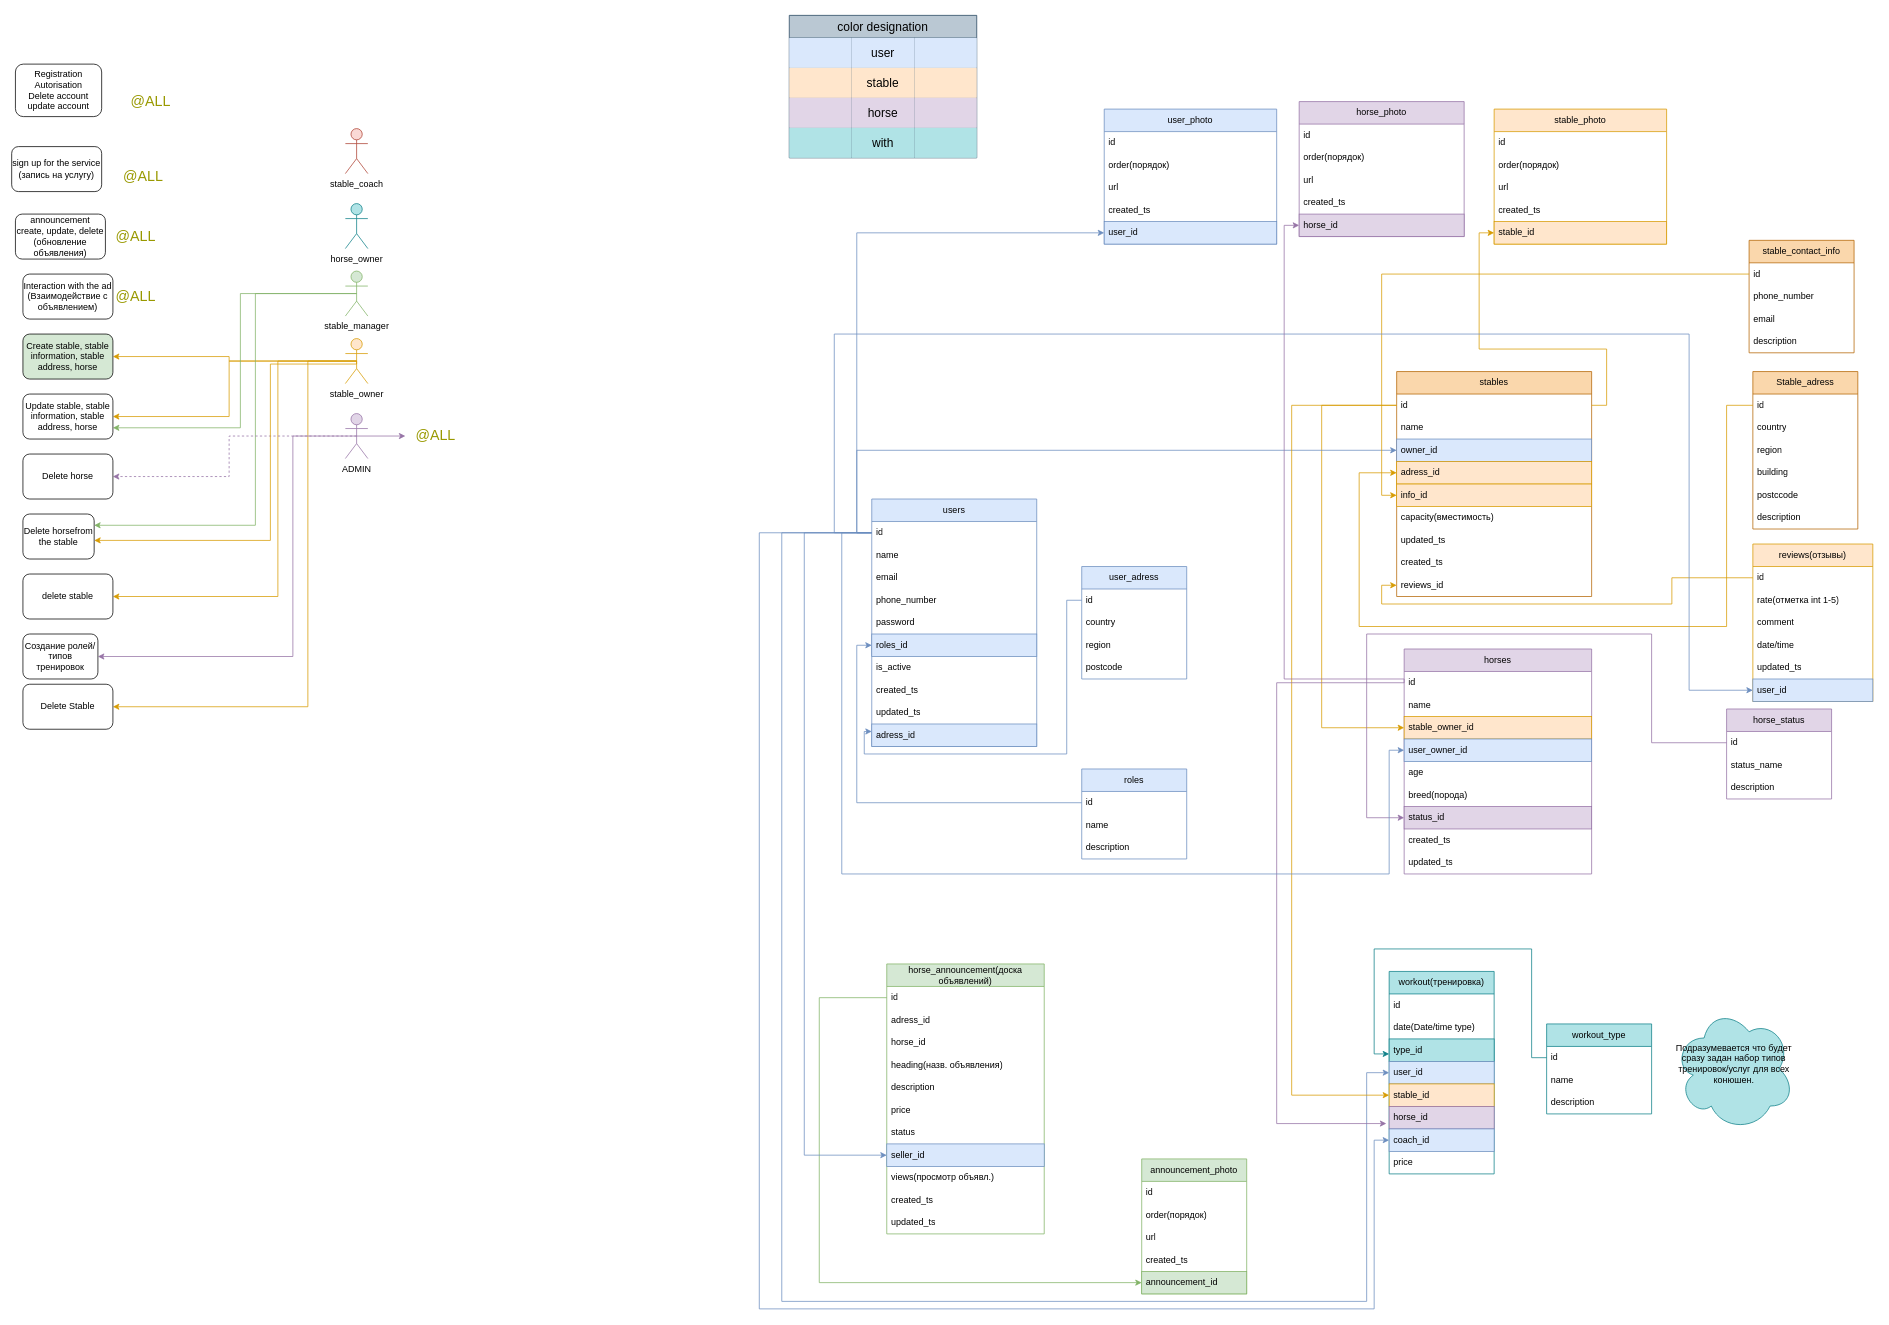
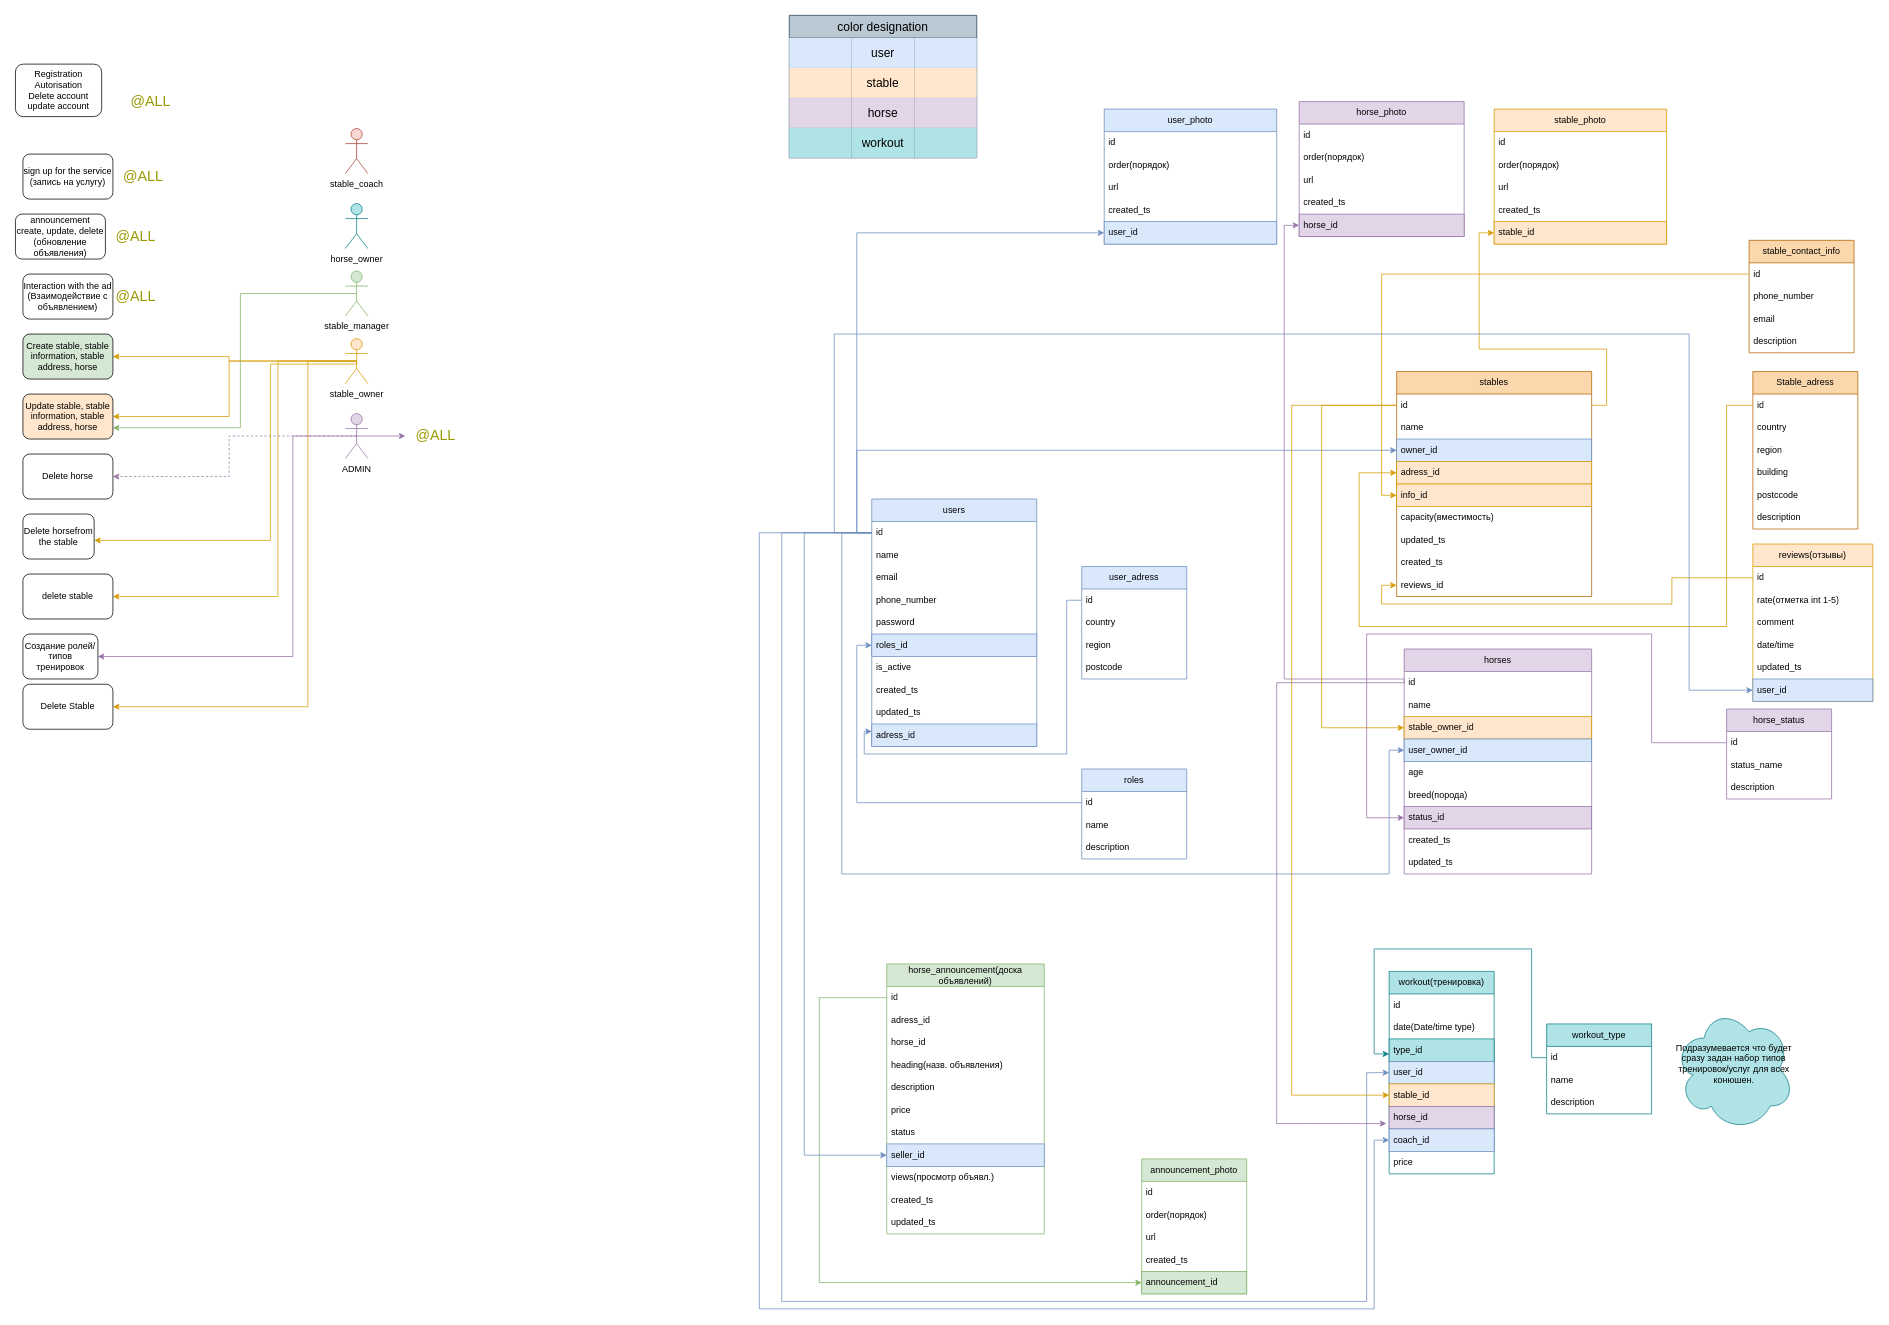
(883, 143) -> (883, 143)
(57, 169) -> (68, 177)
(68, 417) -> (68, 417)
(255, 488) -> none
